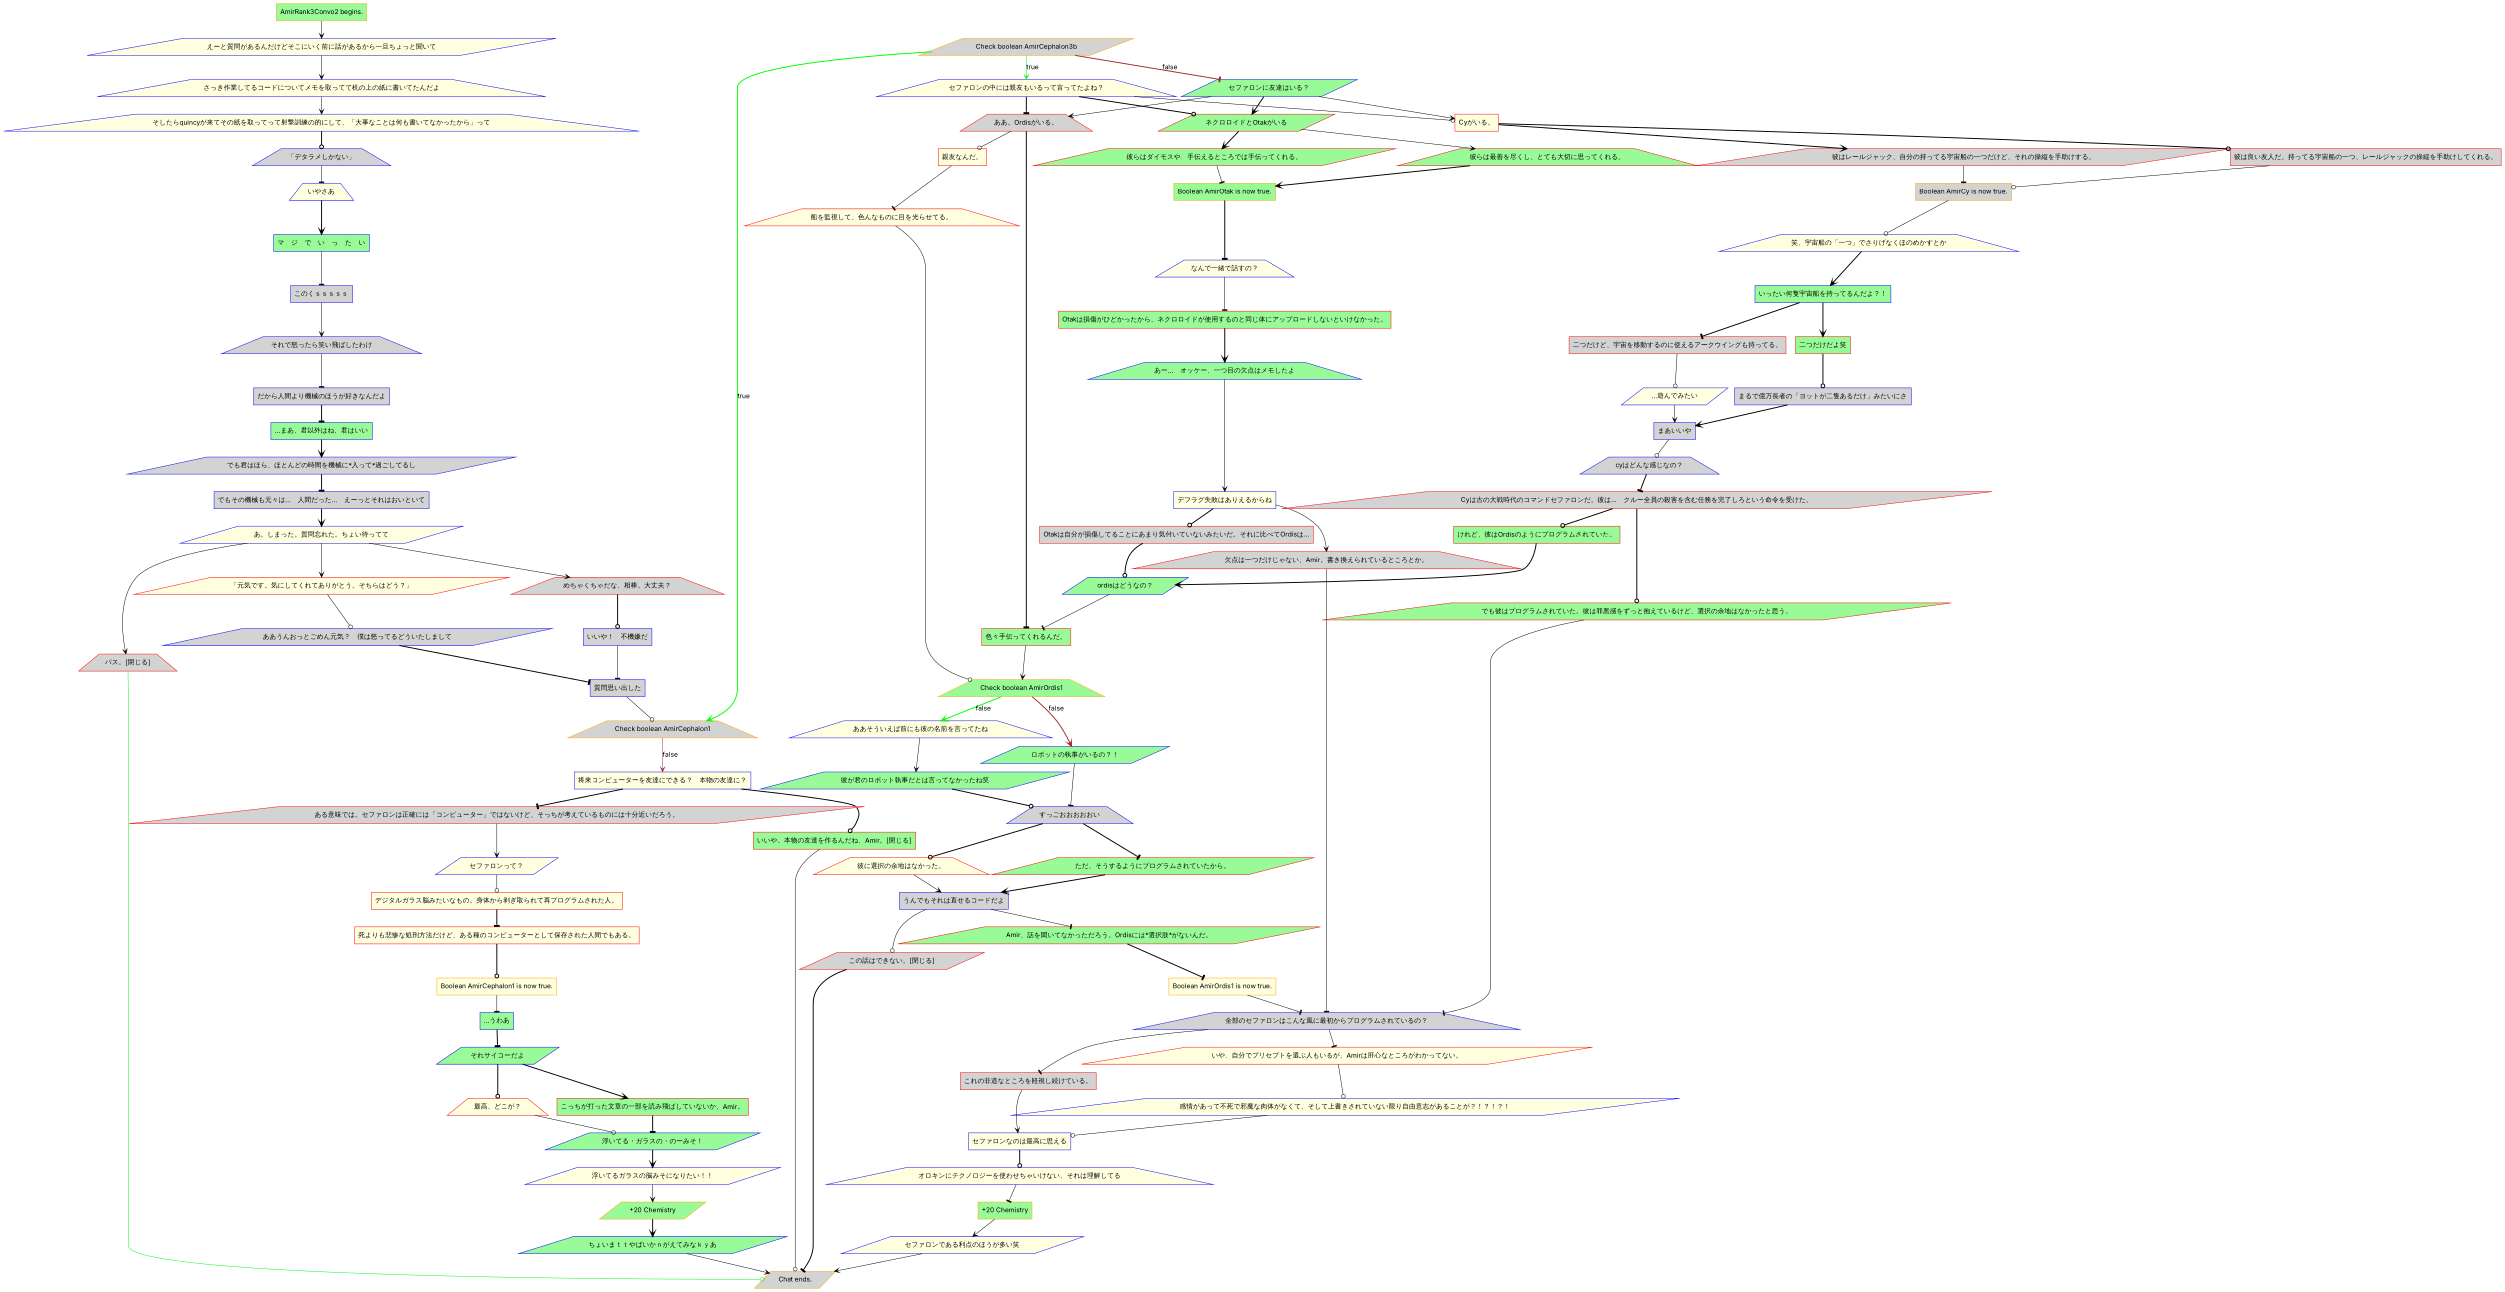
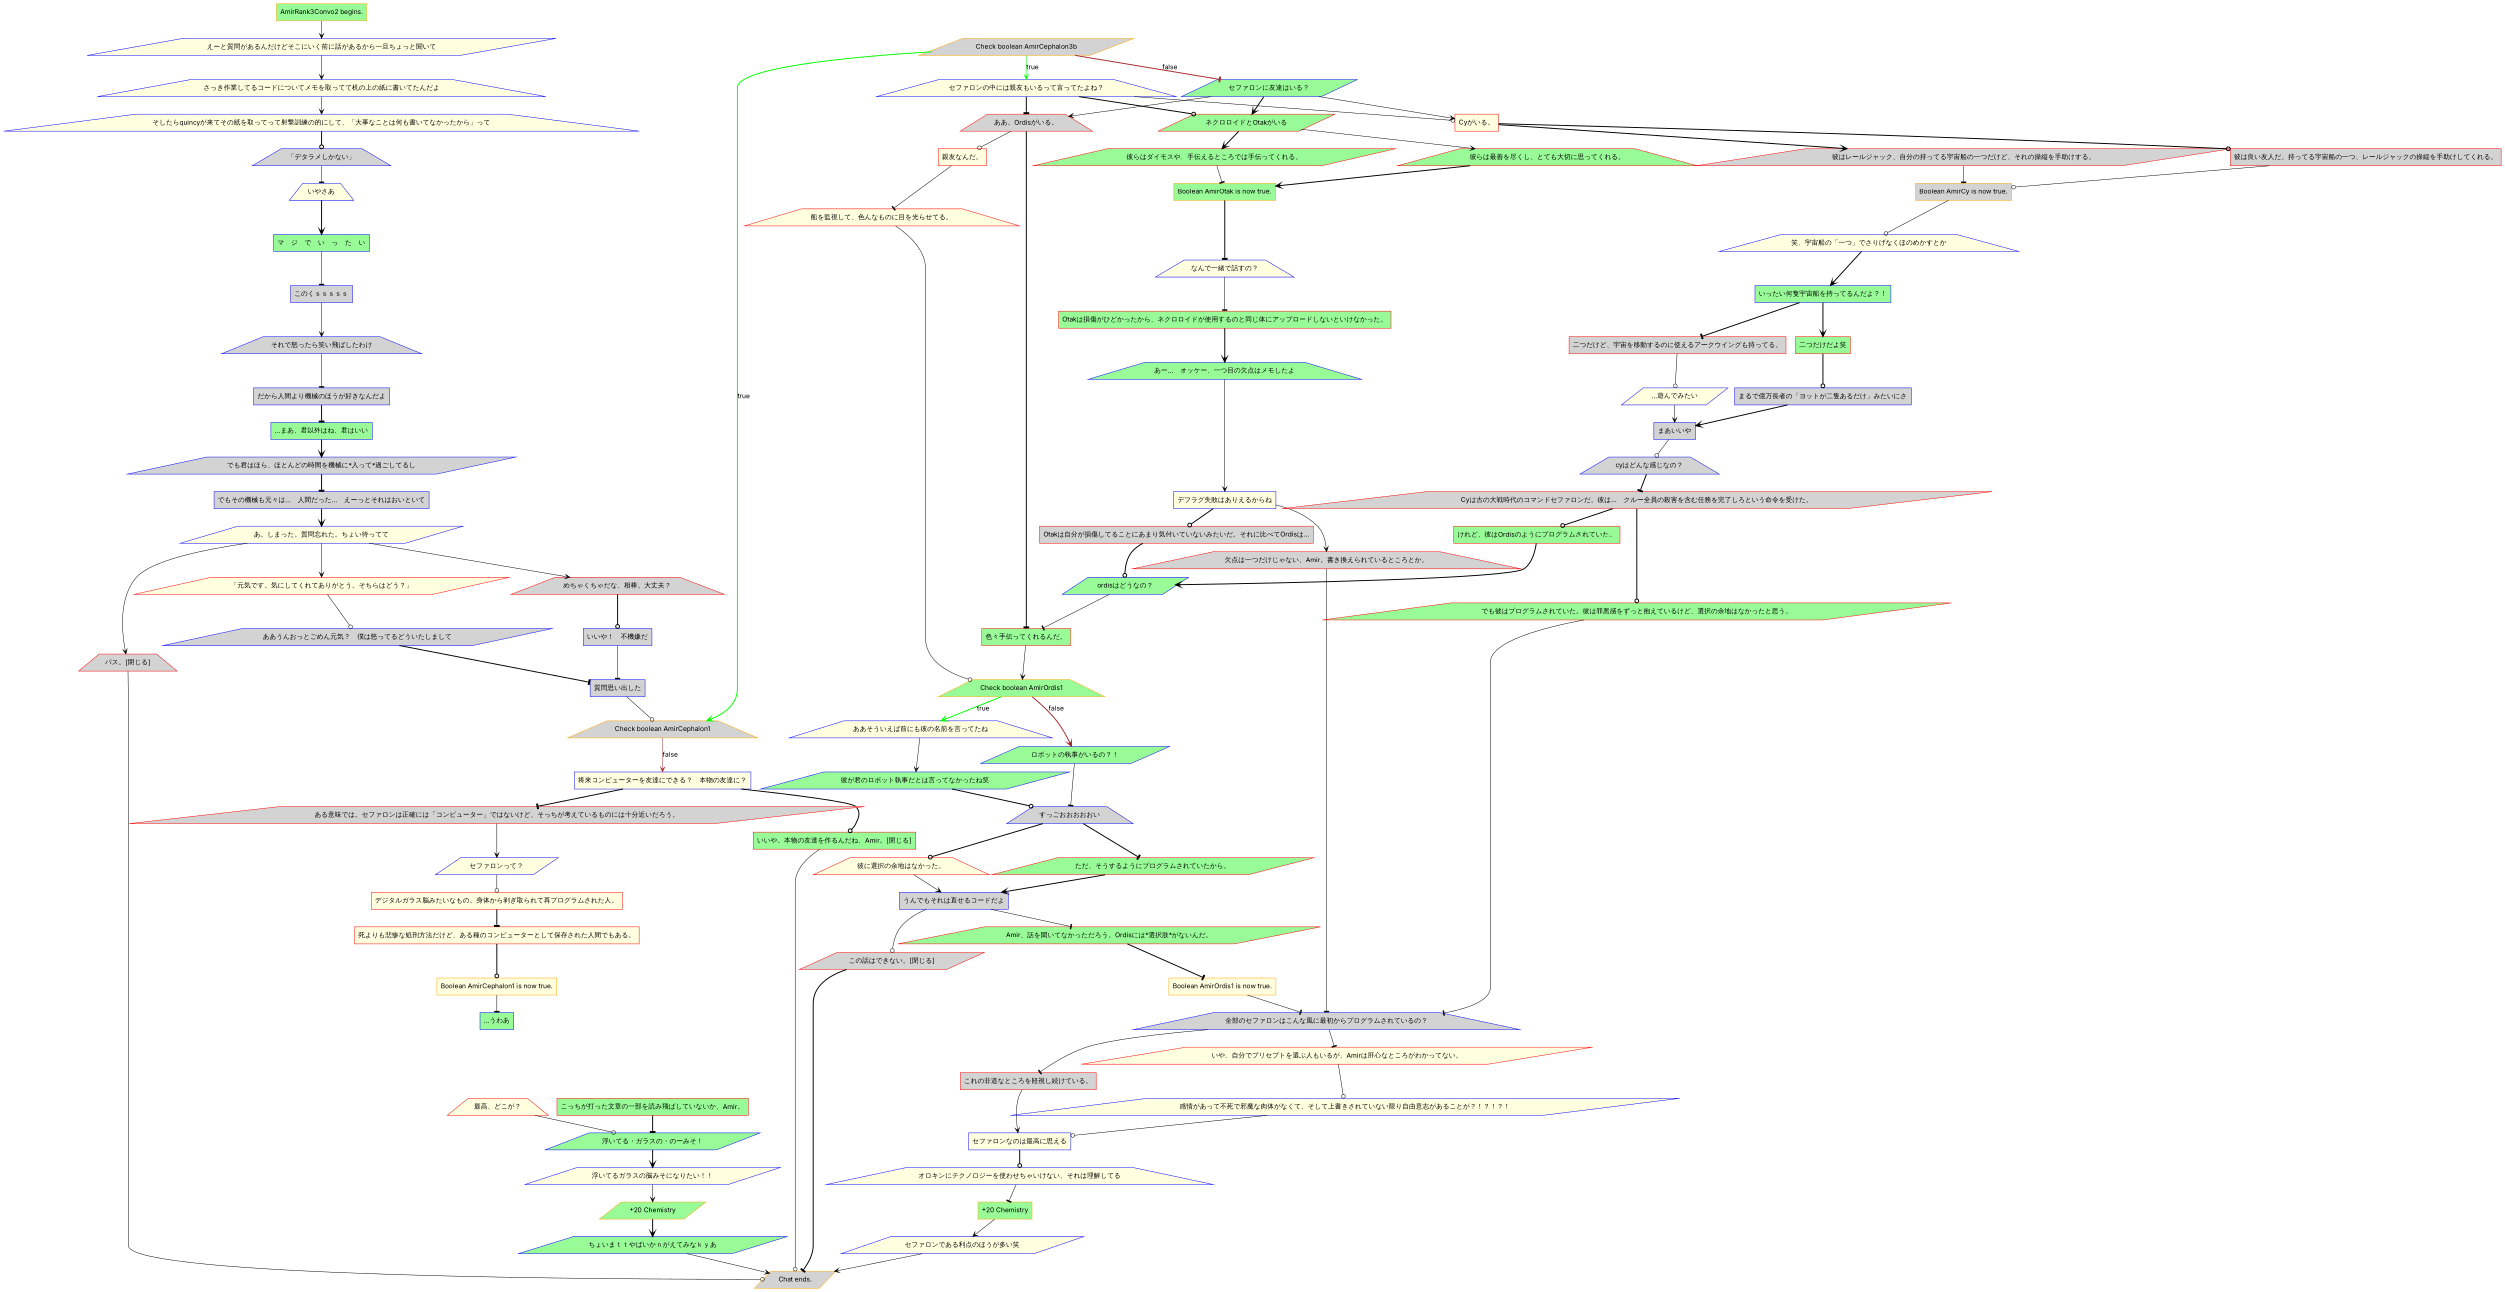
(983, 709) -> (983, 709)
(498, 1056) -> none
(156, 1257) -> (156, 1257)
